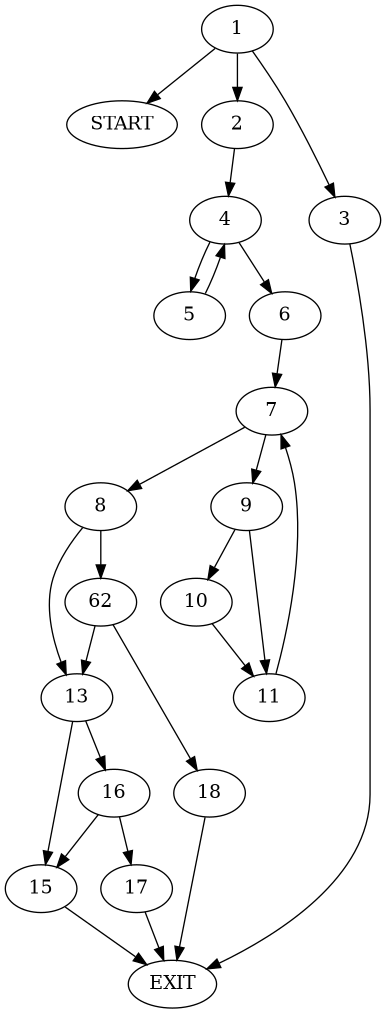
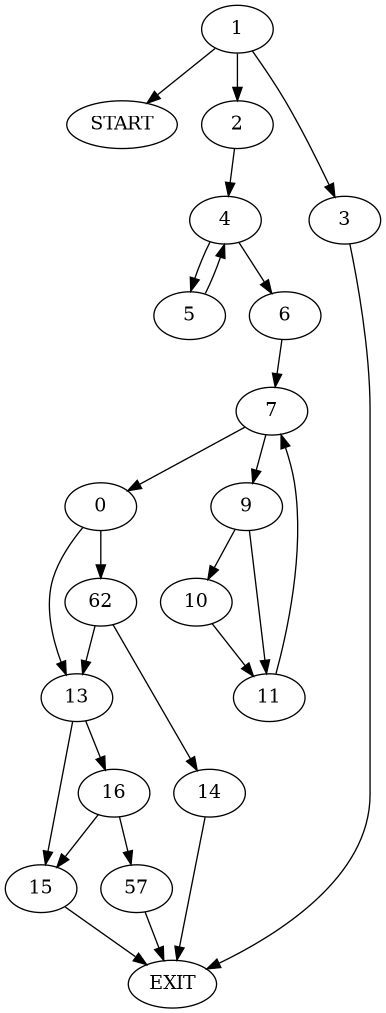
(101, 507) -> (101, 507)
(210, 793) -> (210, 793)
(137, 889) -> (137, 889)
